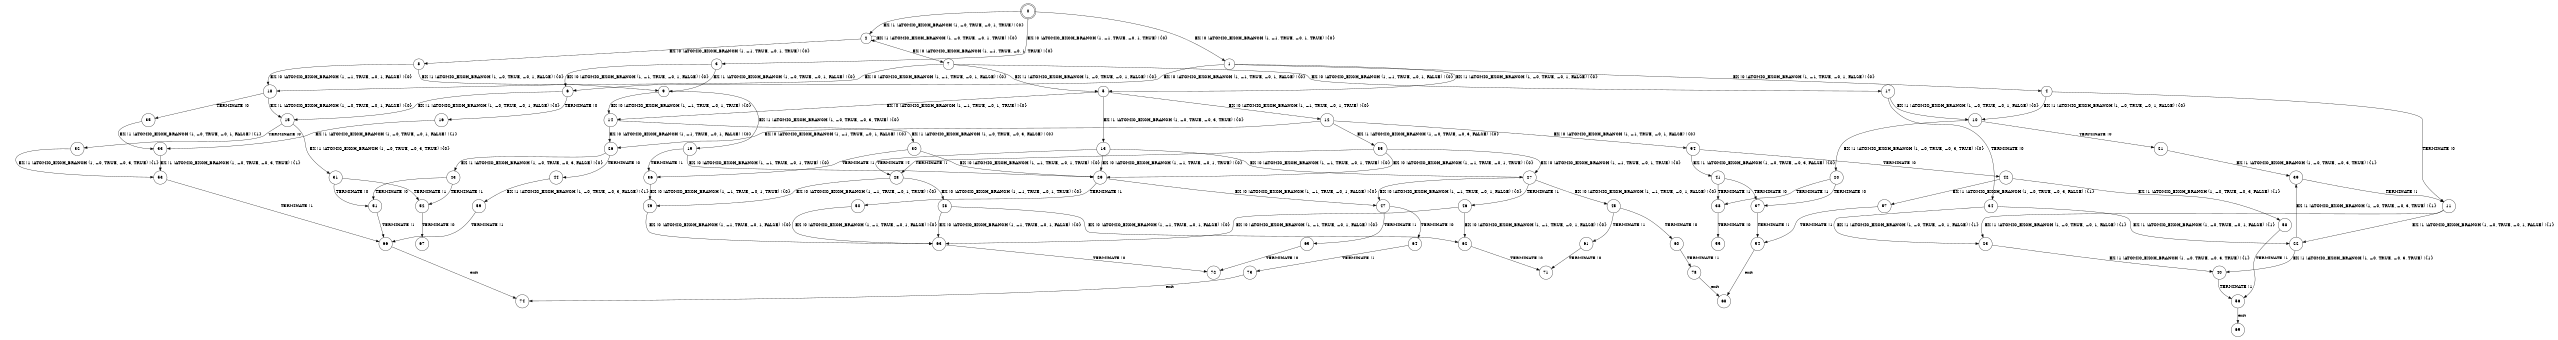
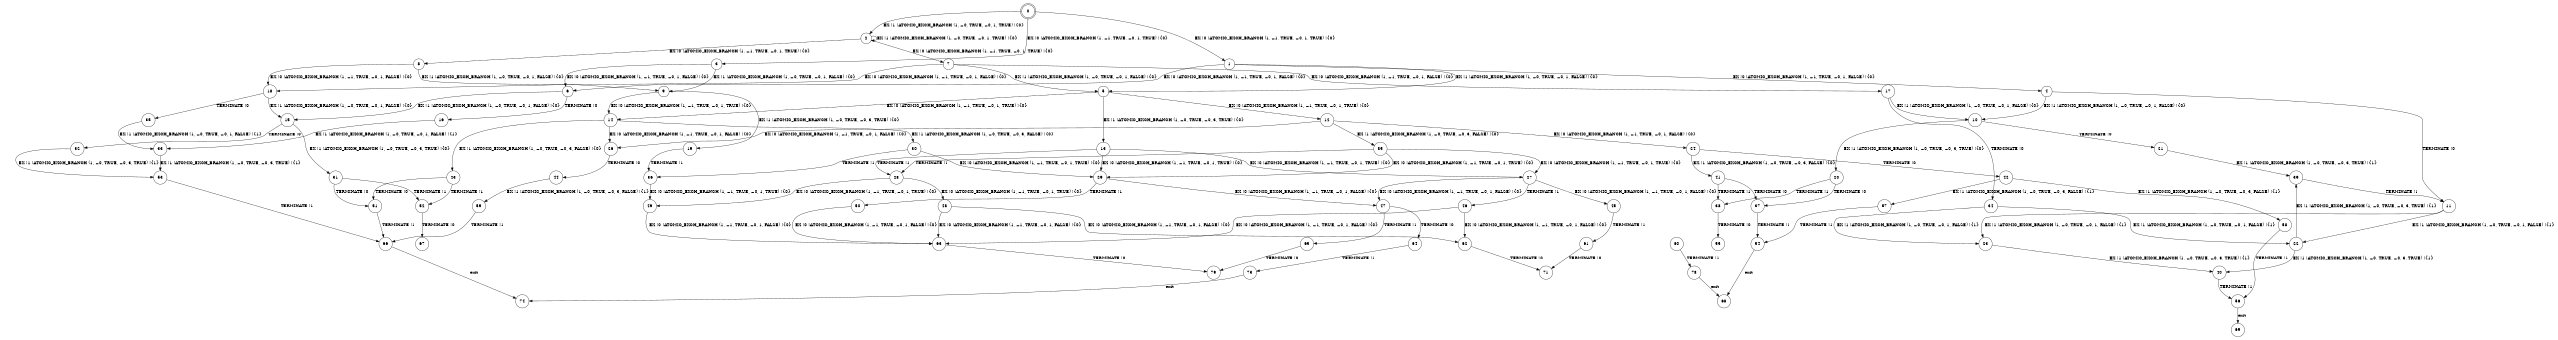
(1693, 149) -> (1693, 149)
(529, 157) -> (516, 125)
(894, 163) -> (894, 163)
(874, 170) -> none
(1647, 219) -> none
(1214, 273) -> (1214, 273)
